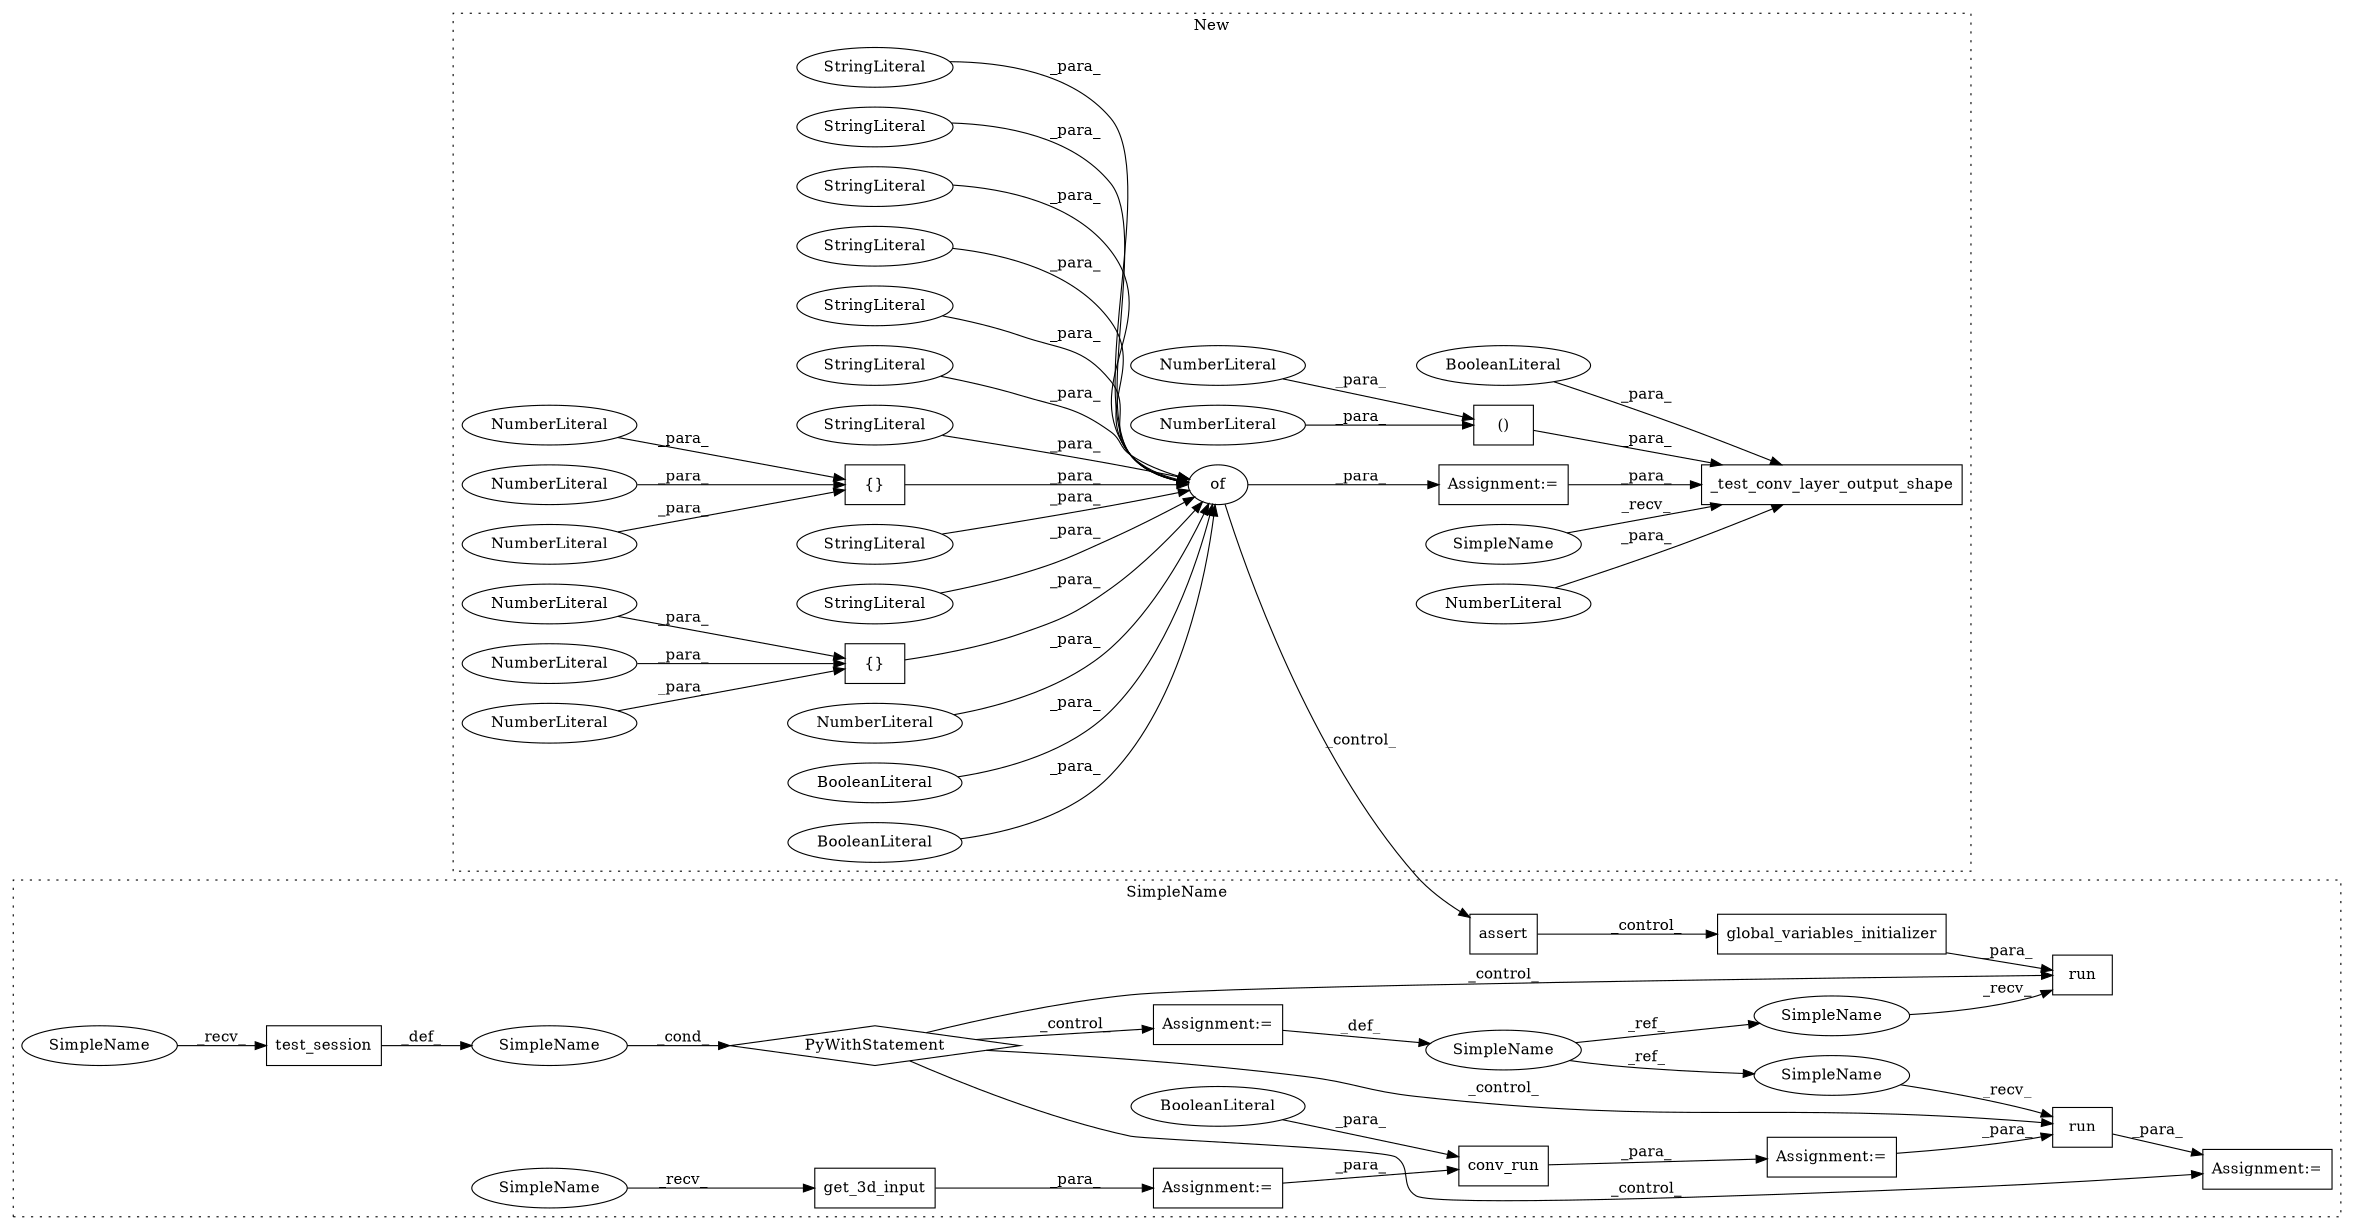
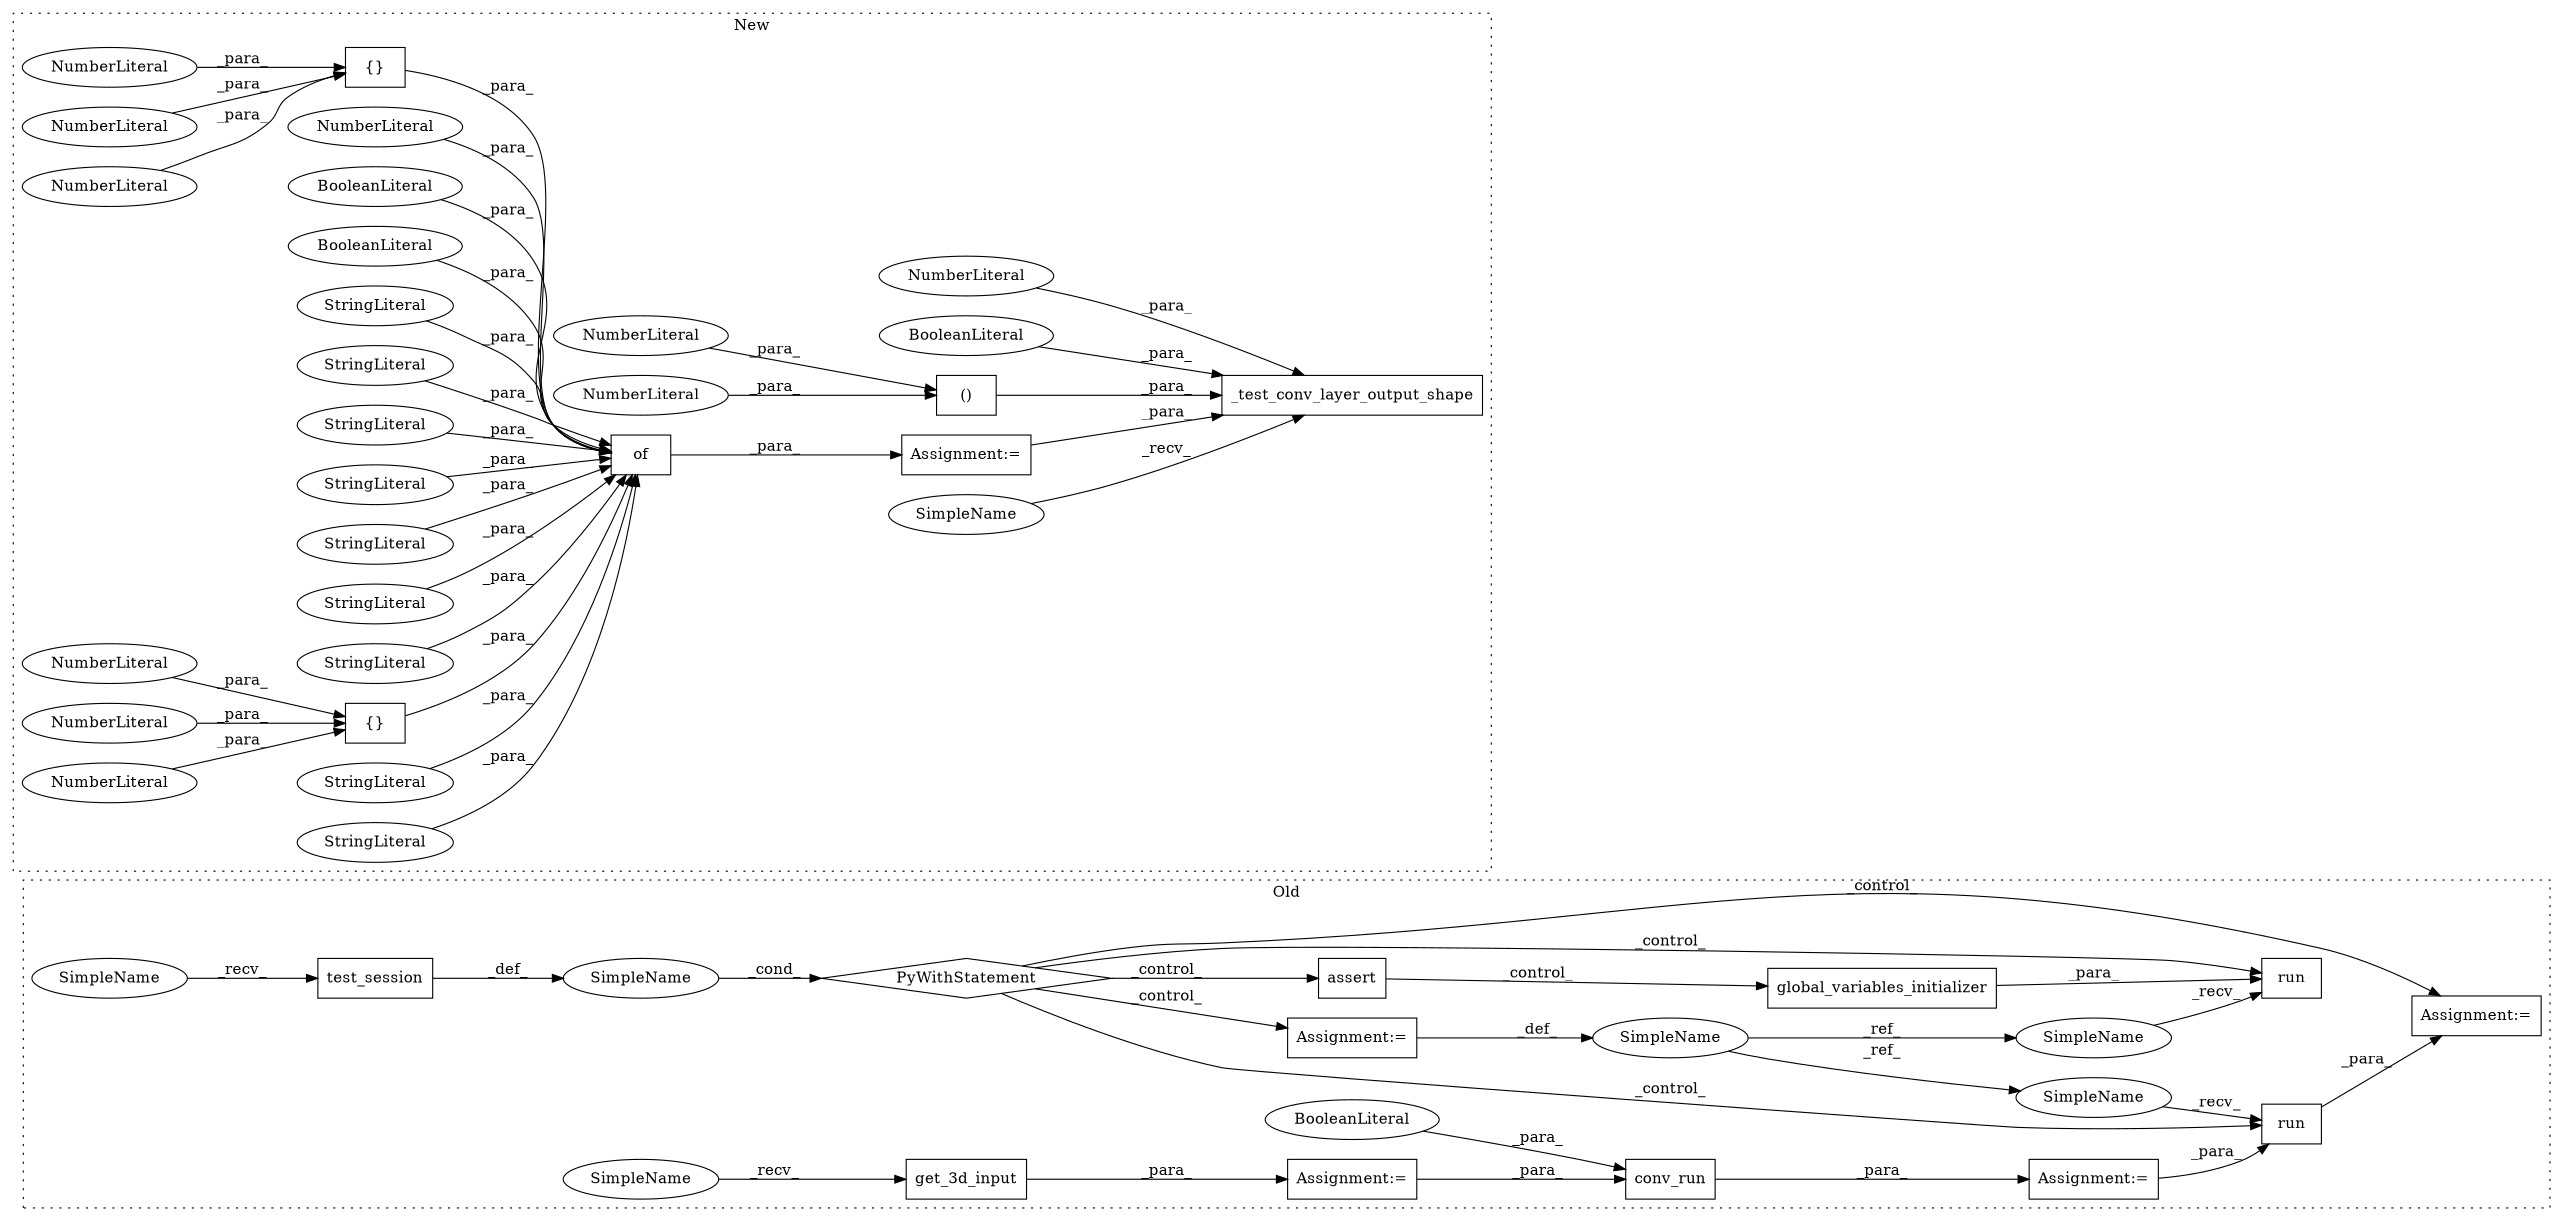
(1218, 485) -> (641, 455)
(1316, 725) -> (1210, 978)
(1177, 893) -> (1287, 893)
